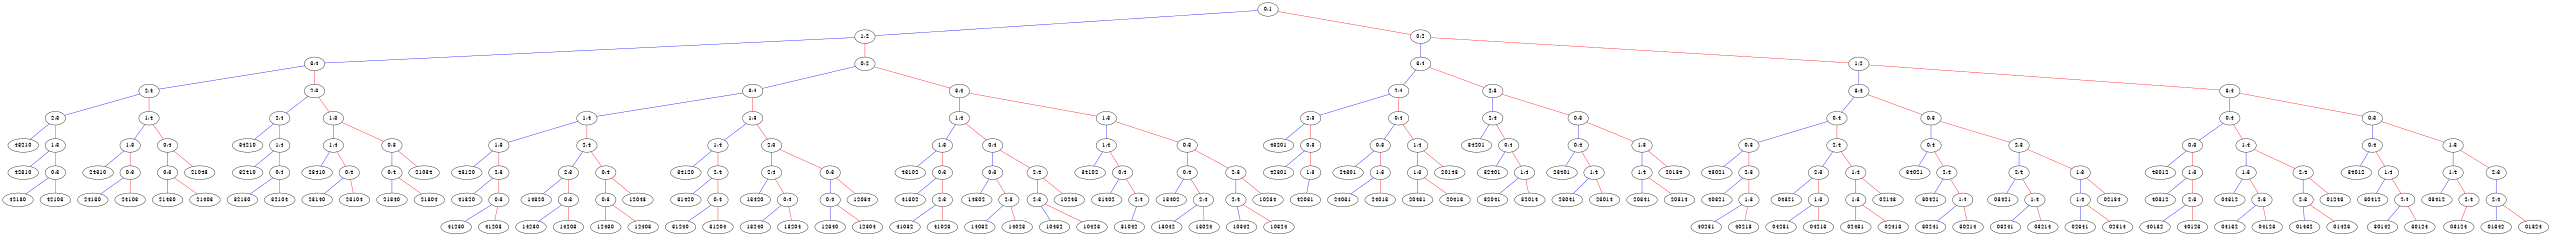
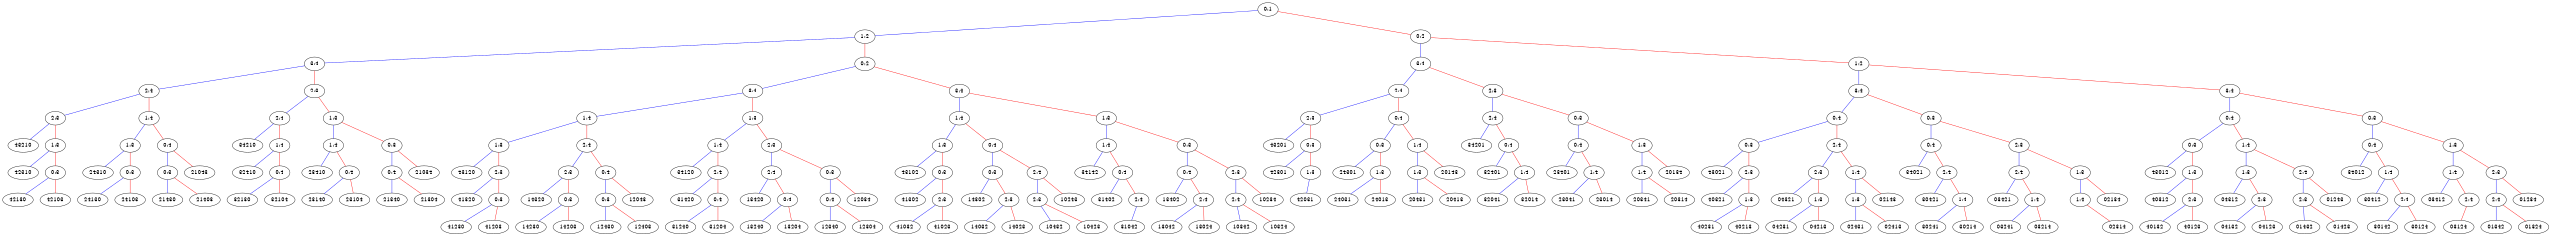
(1090, 173) -> (1090, 173)
none -> (2528, 200)
(2080, 227) -> none
